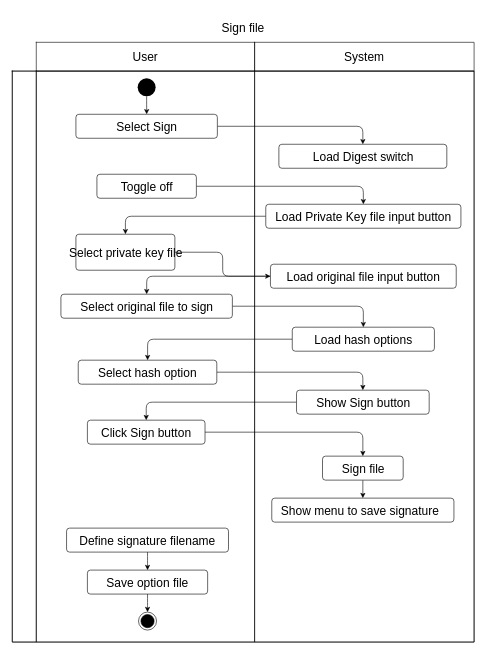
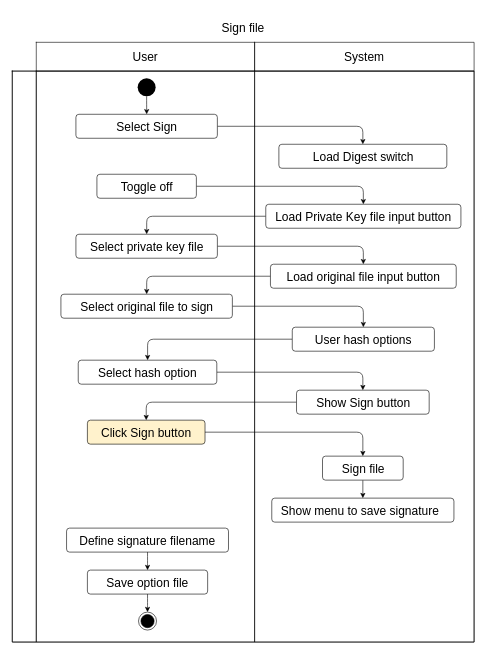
(125, 252) -> (147, 246)
(364, 339) -> (364, 339)
(146, 432) -> (146, 432)
